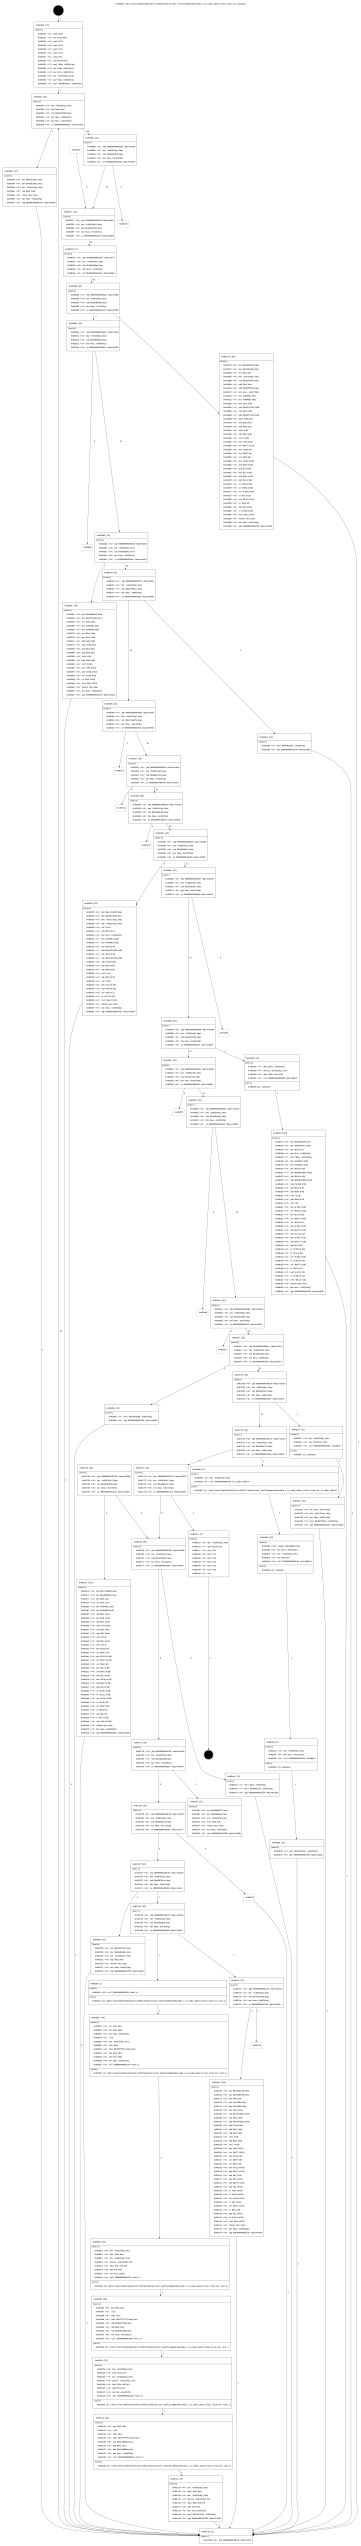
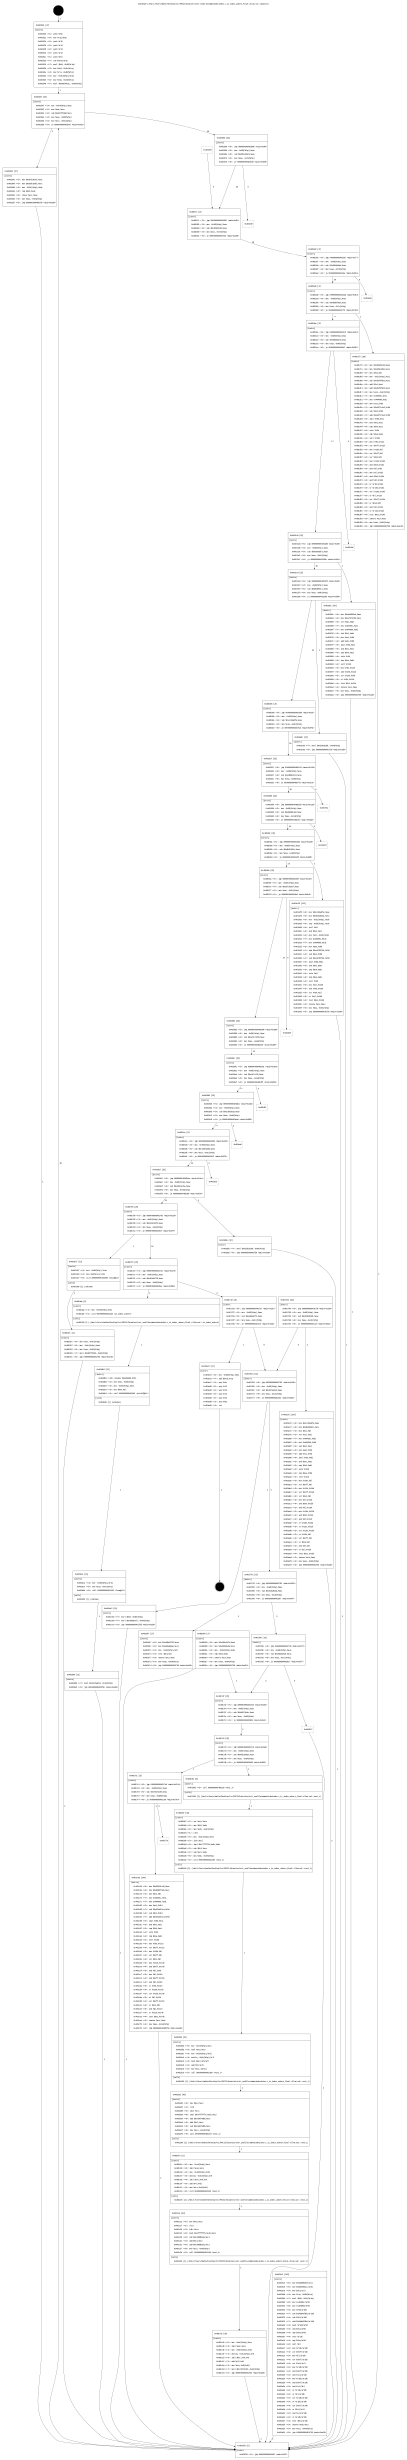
none -> (367, 298)
(119, 771) -> none
(272, 1073) -> none
(125, 1912) -> (232, 1680)
